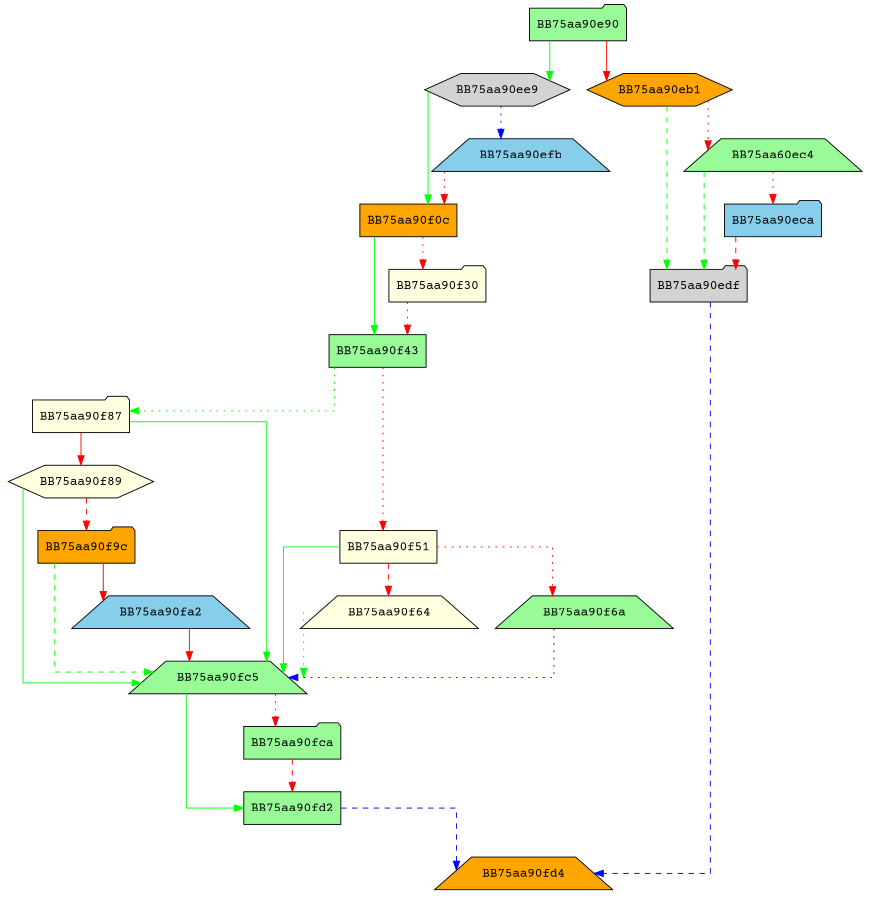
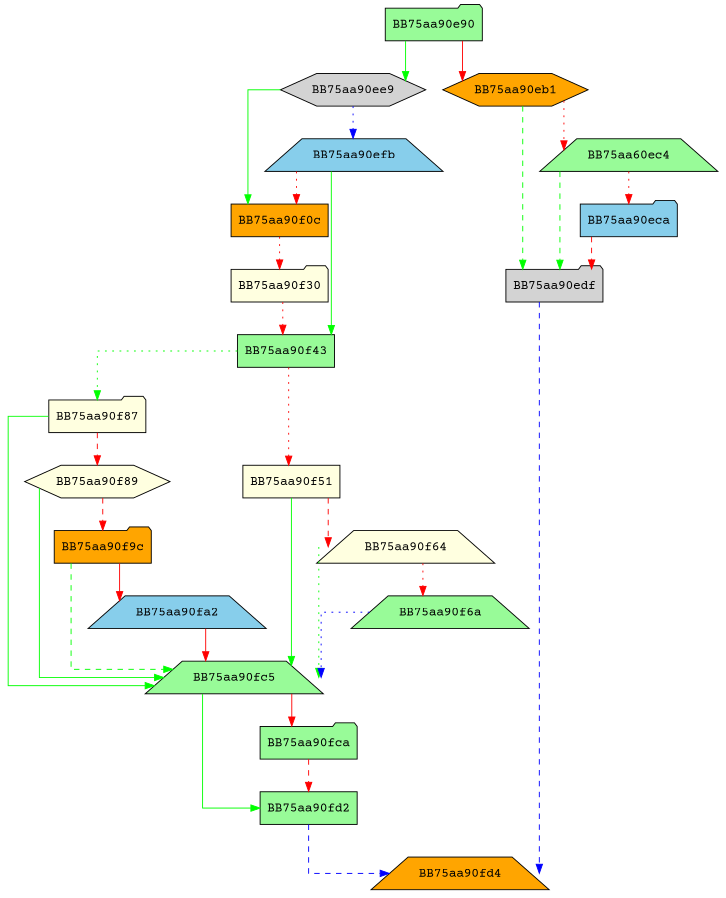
(374, 281) -> (331, 248)
(81, 444) -> (97, 444)
(515, 547) -> (423, 575)
(275, 705) -> (292, 705)
